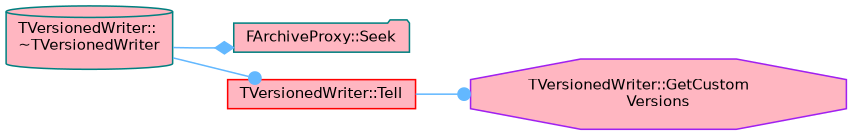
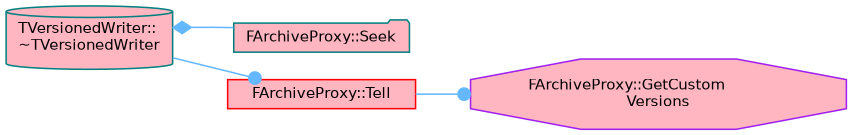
(194, 48) -> (213, 27)
(322, 94) -> (322, 94)
(658, 94) -> (658, 94)
